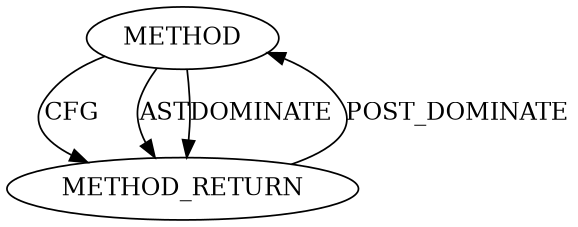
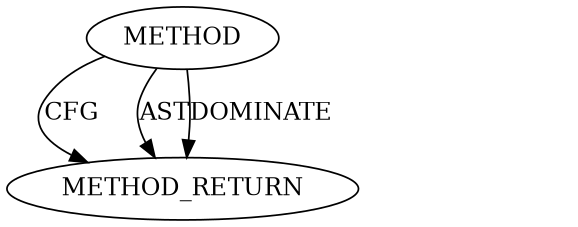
(346, 112) -> none
